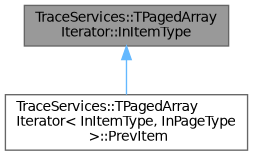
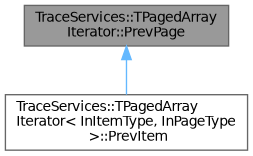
(126, 26) -> (126, 26)
